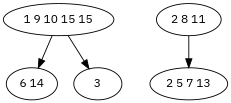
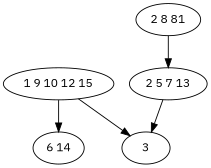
(59, 20) -> (59, 84)
(189, 20) -> (168, 20)
none -> (159, 112)
